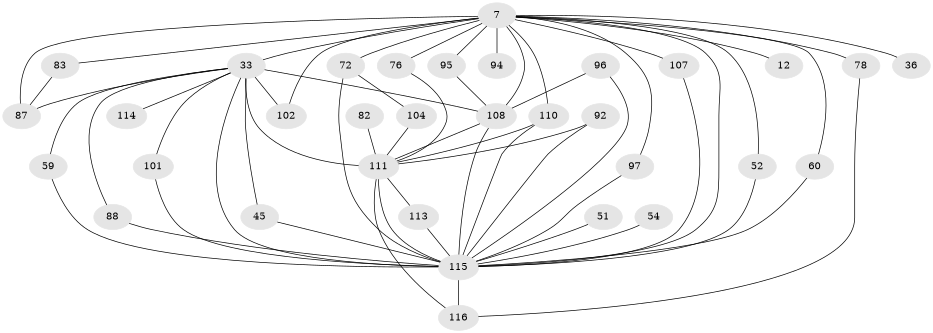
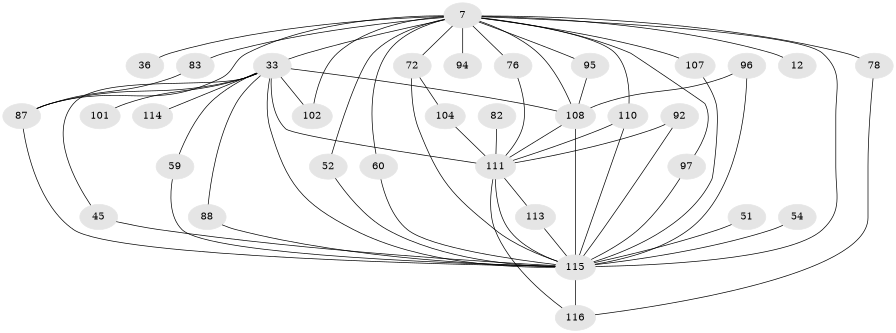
(280, 256) -> (256, 255)
